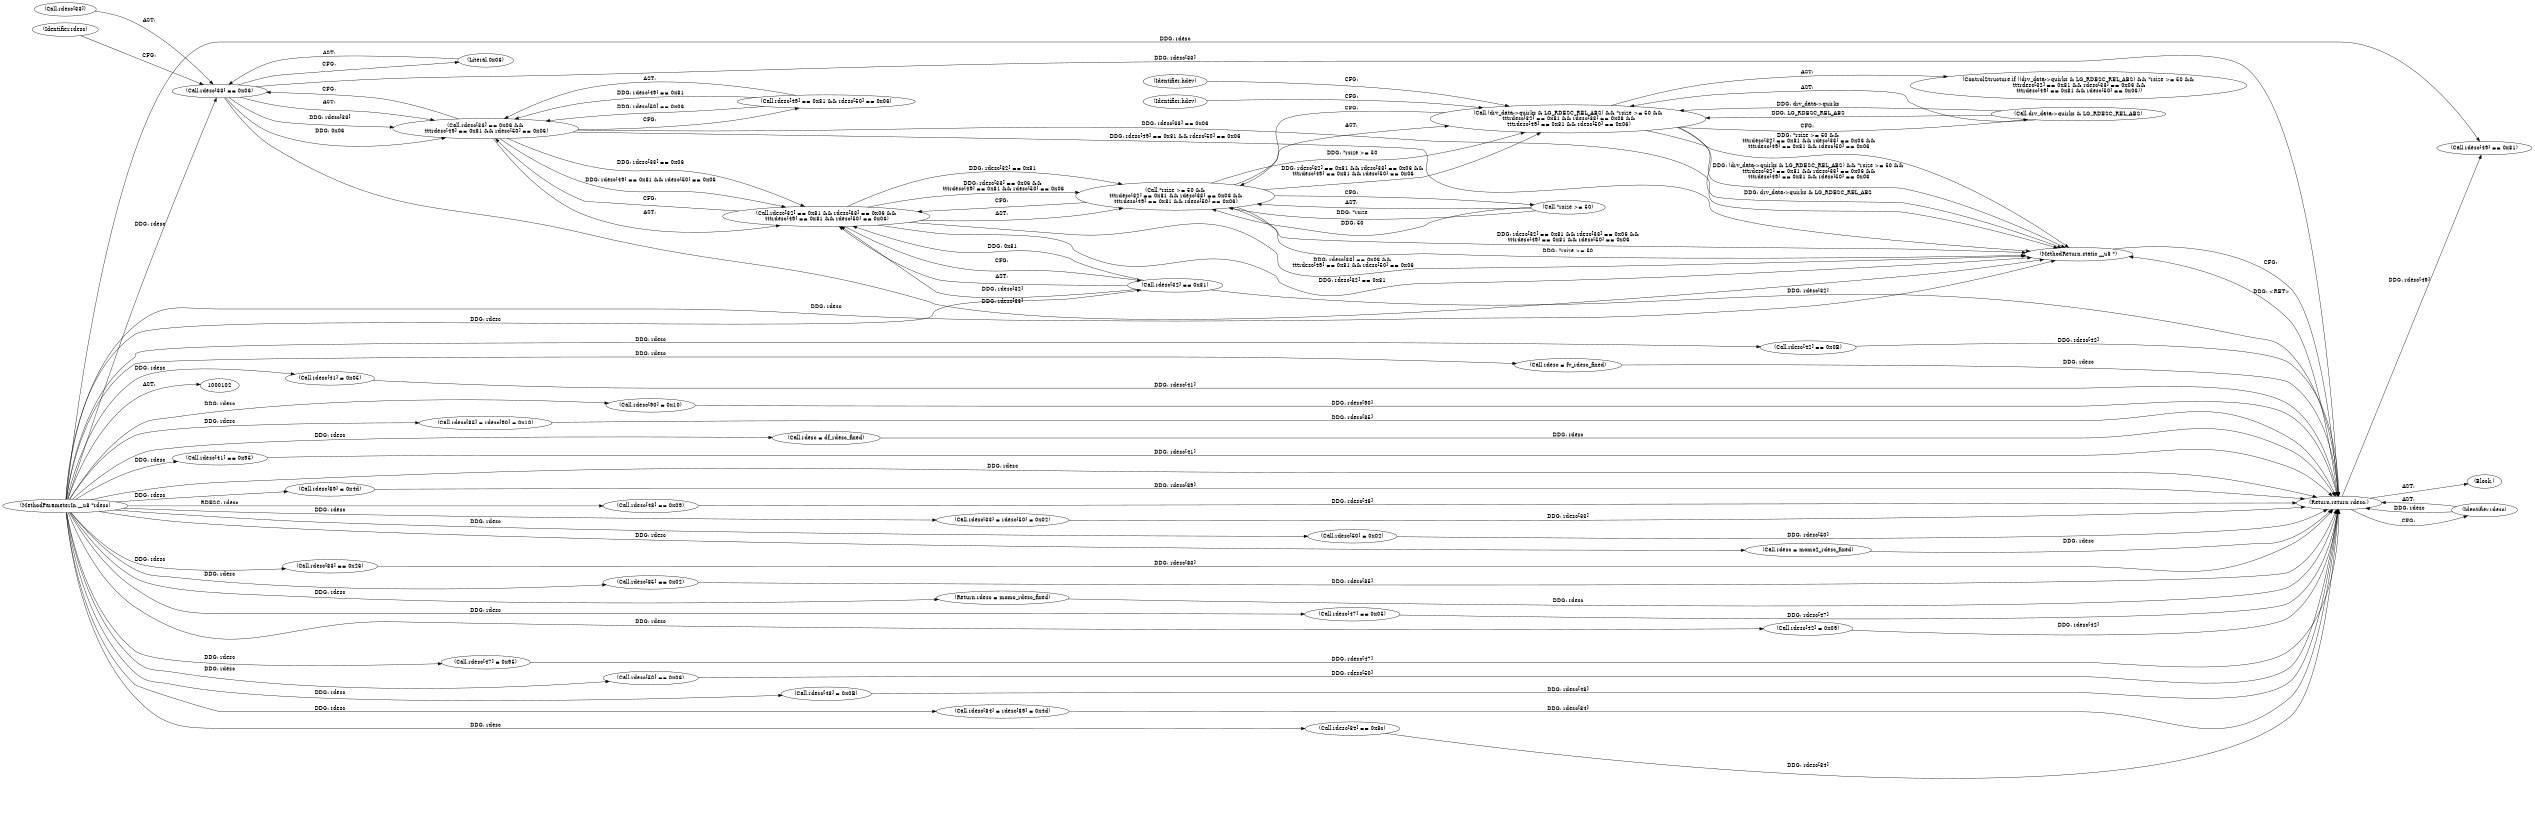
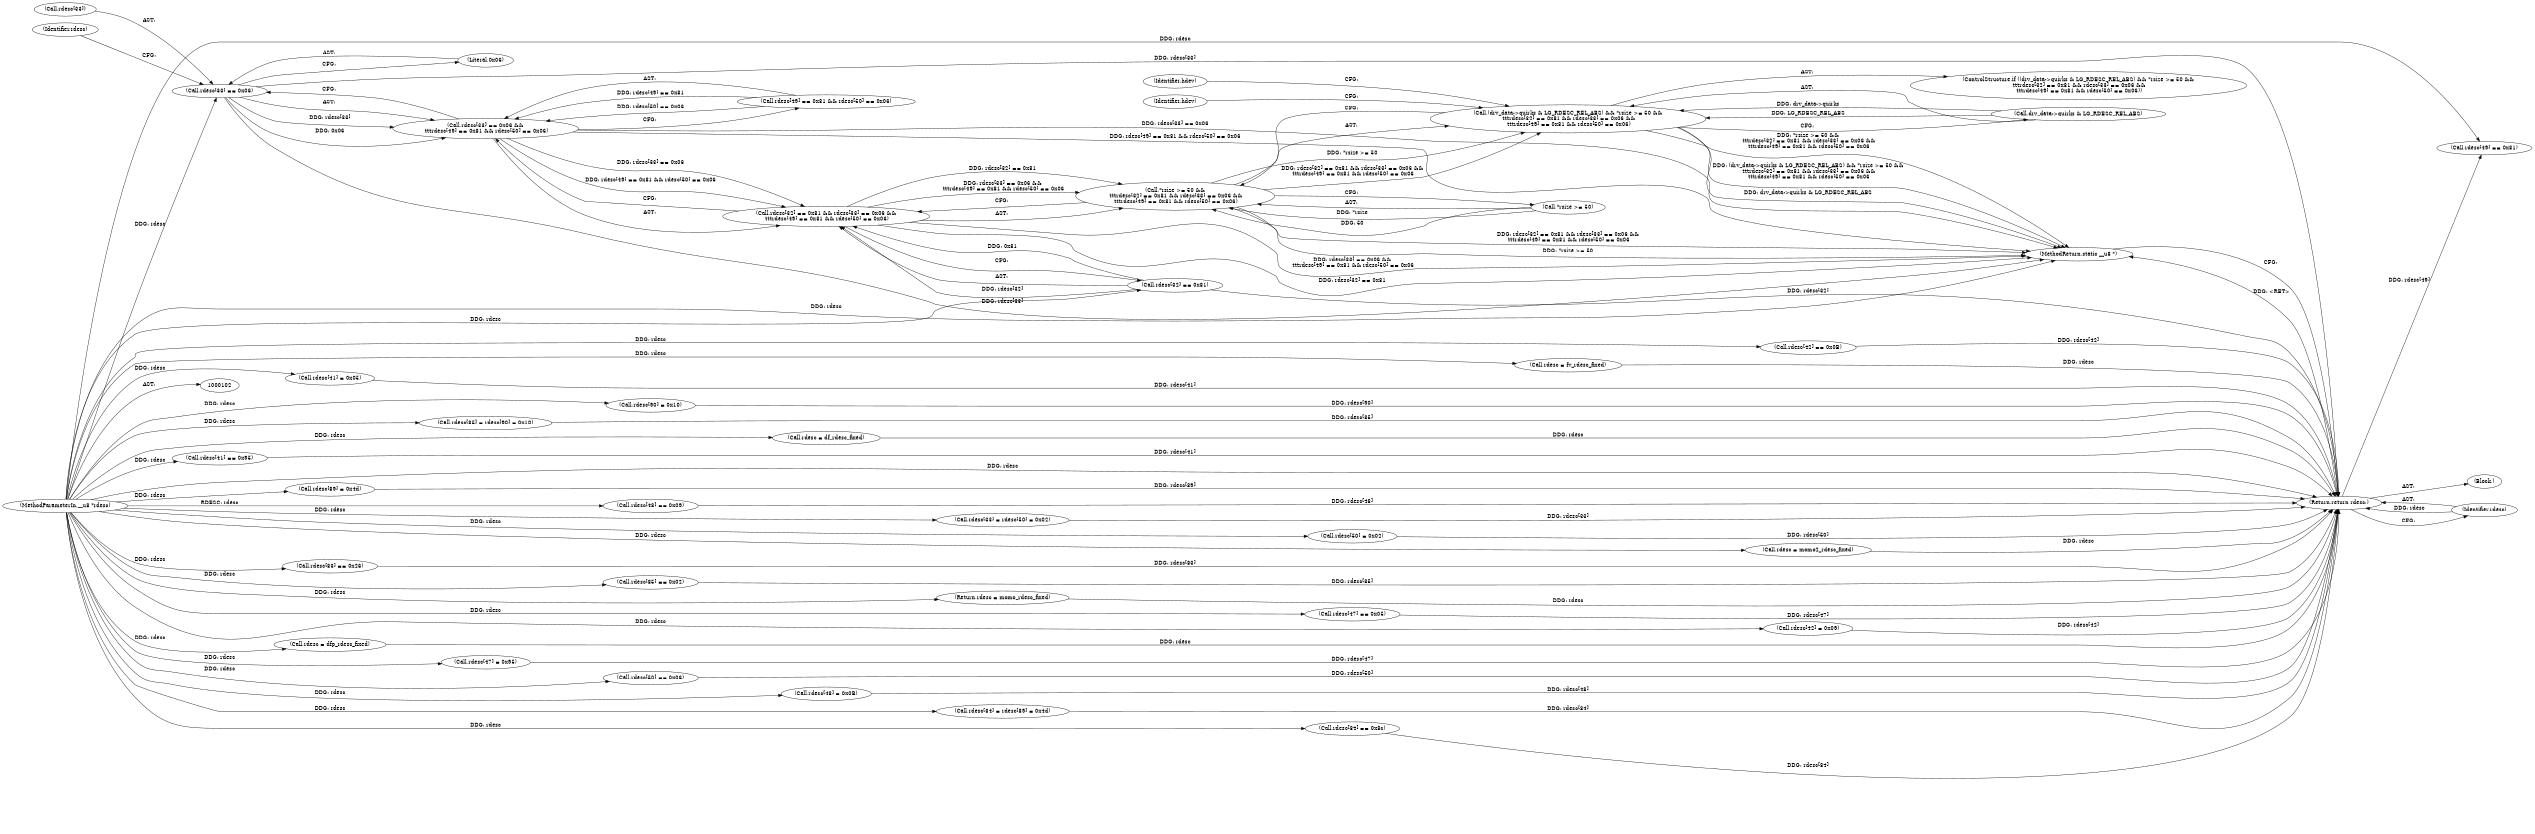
none -> (330, 645)
